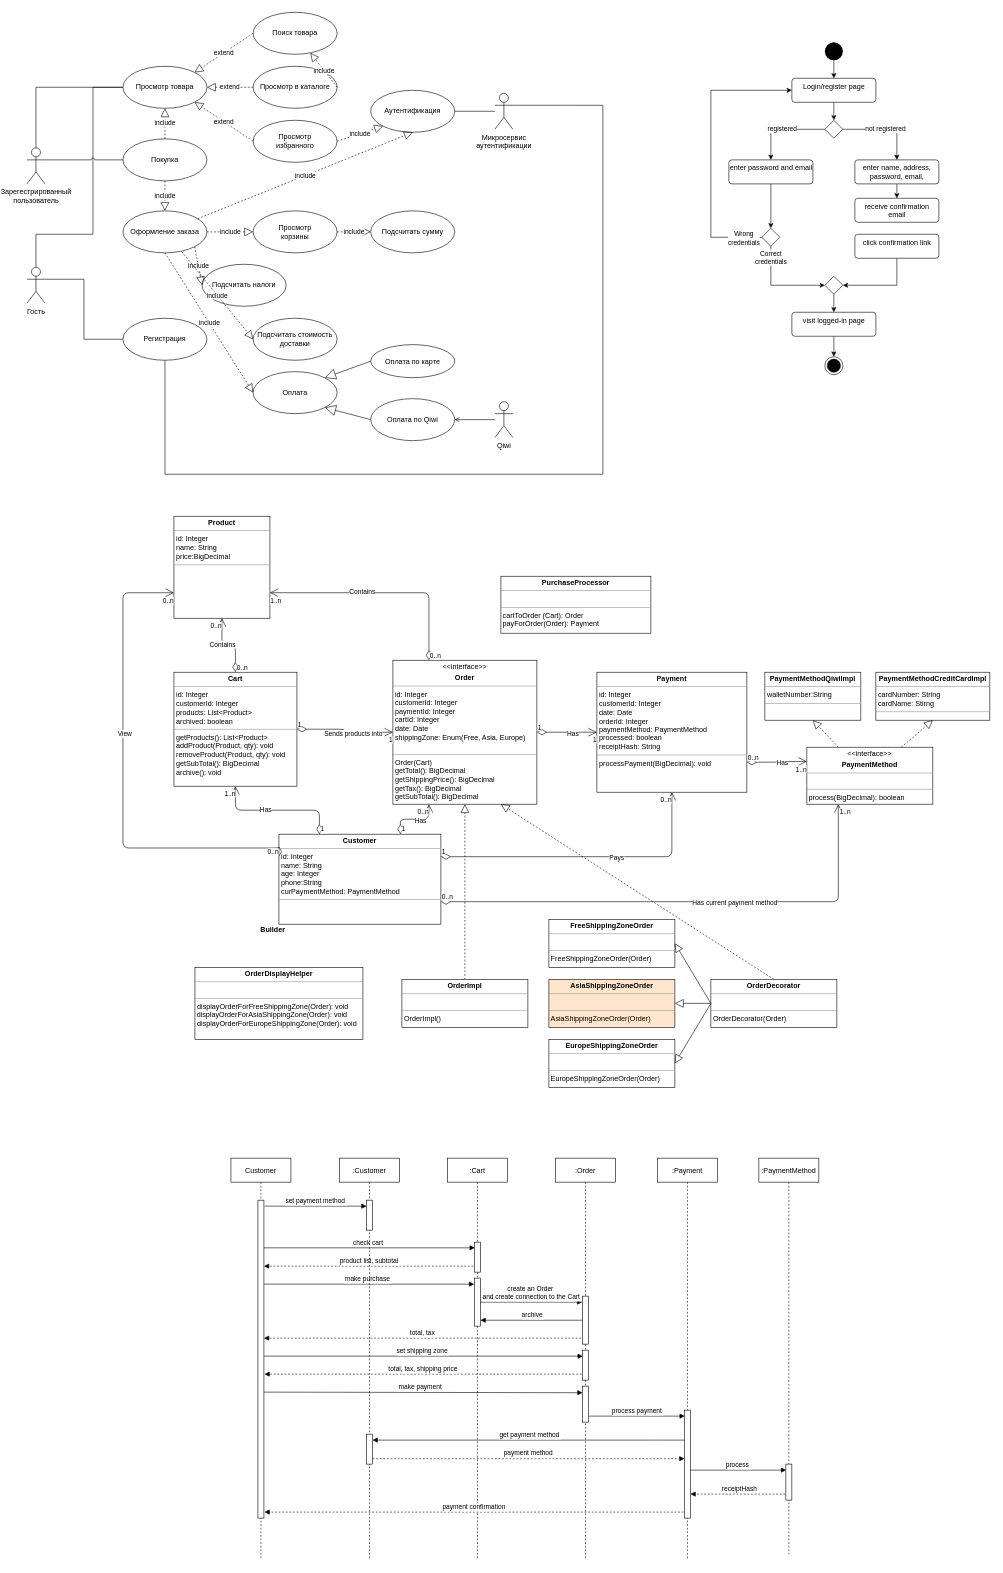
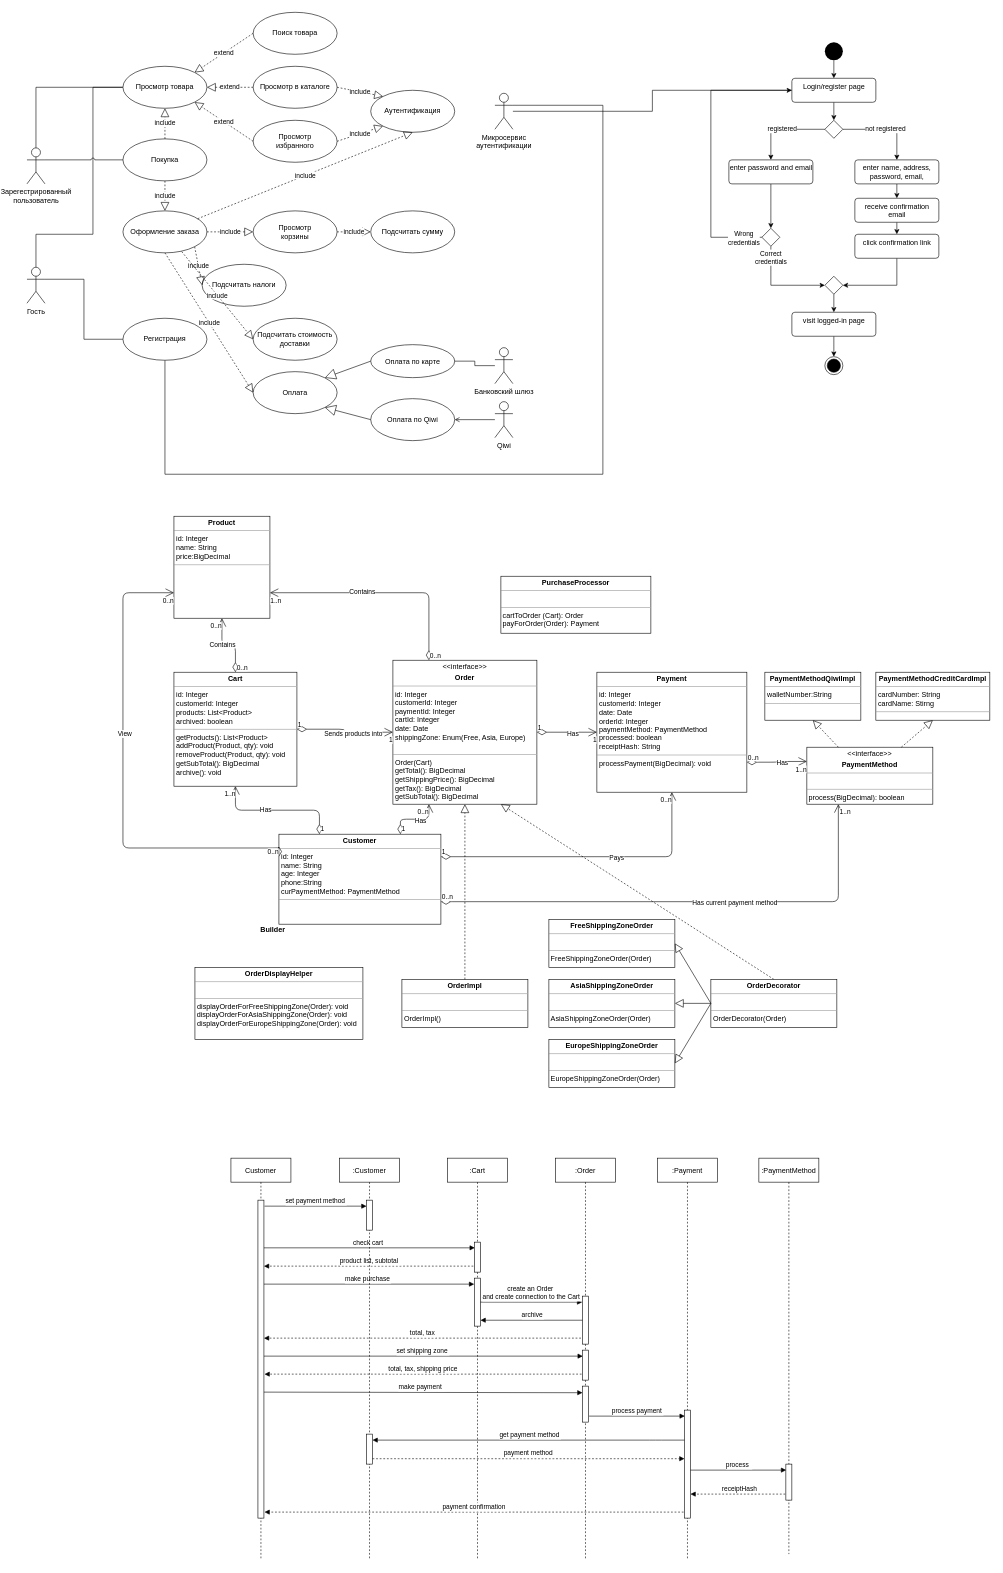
(326, 74) -> (356, 91)
(475, 111) -> (621, 111)
none -> (897, 228)
none -> (475, 363)
none -> (504, 366)
(612, 1004) -> (612, 1004)
